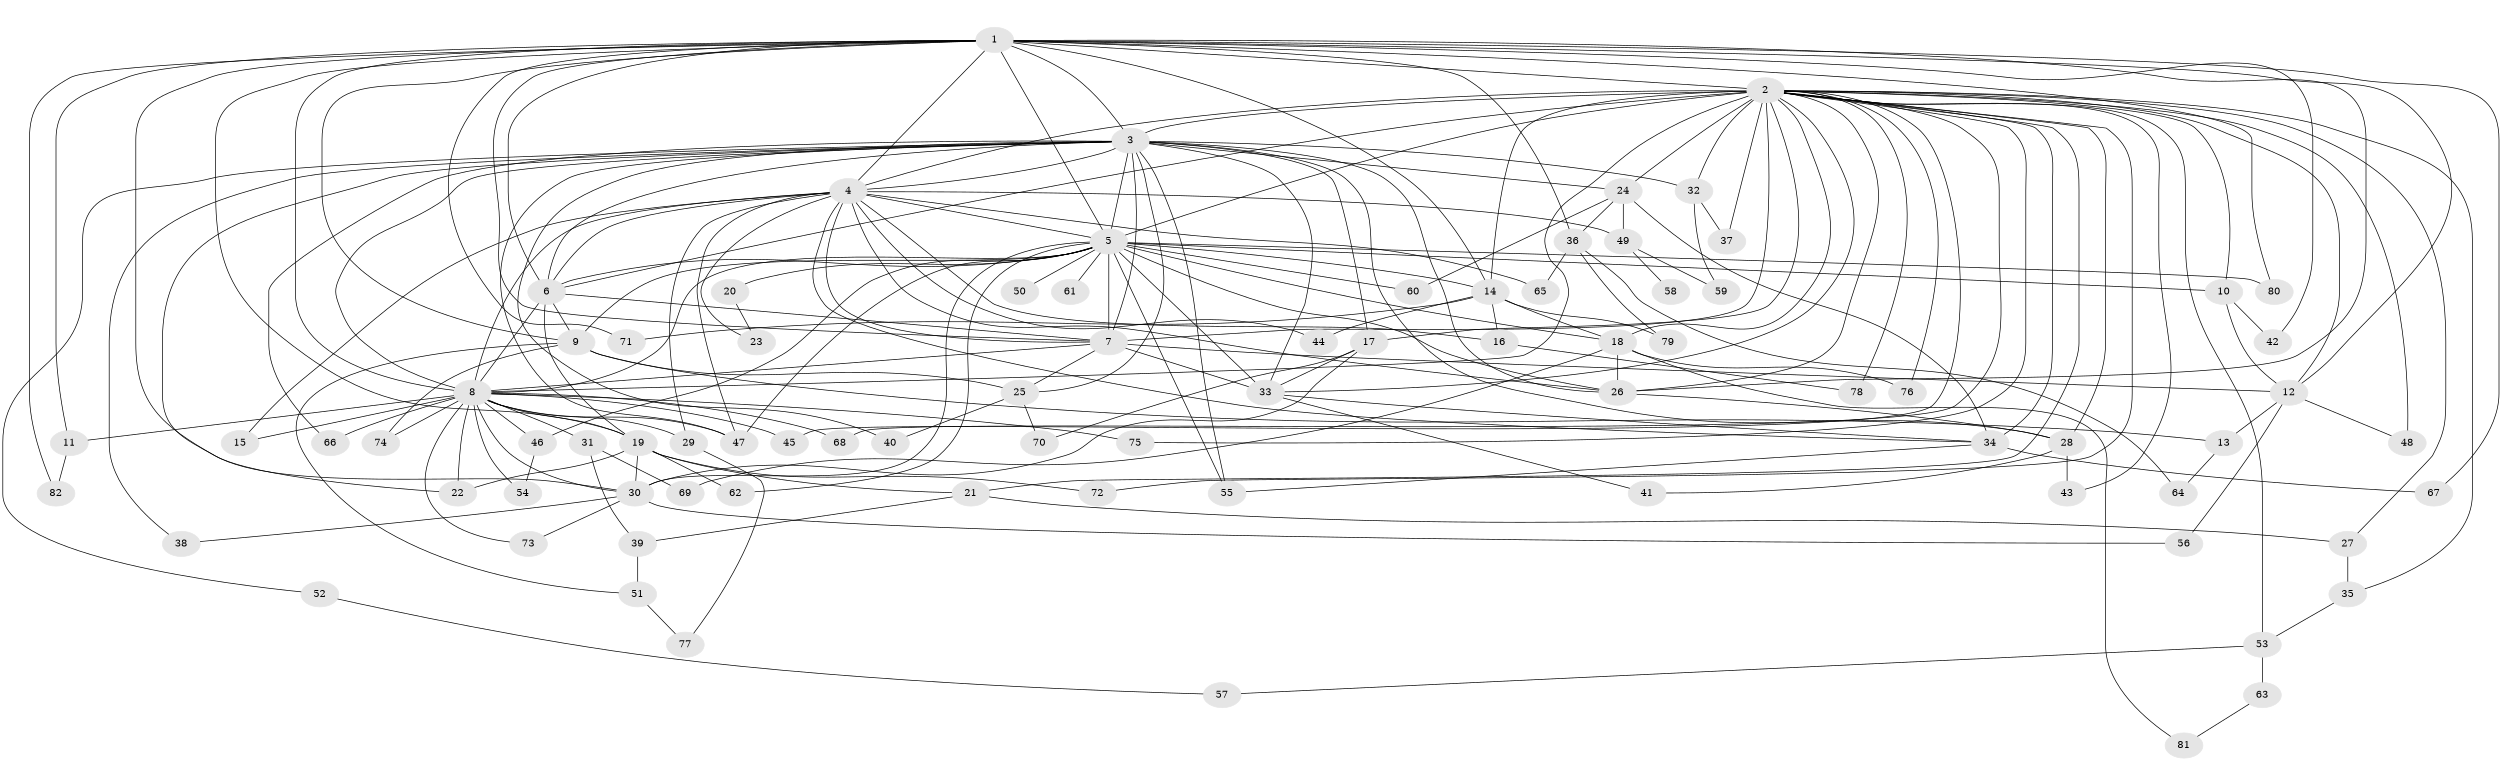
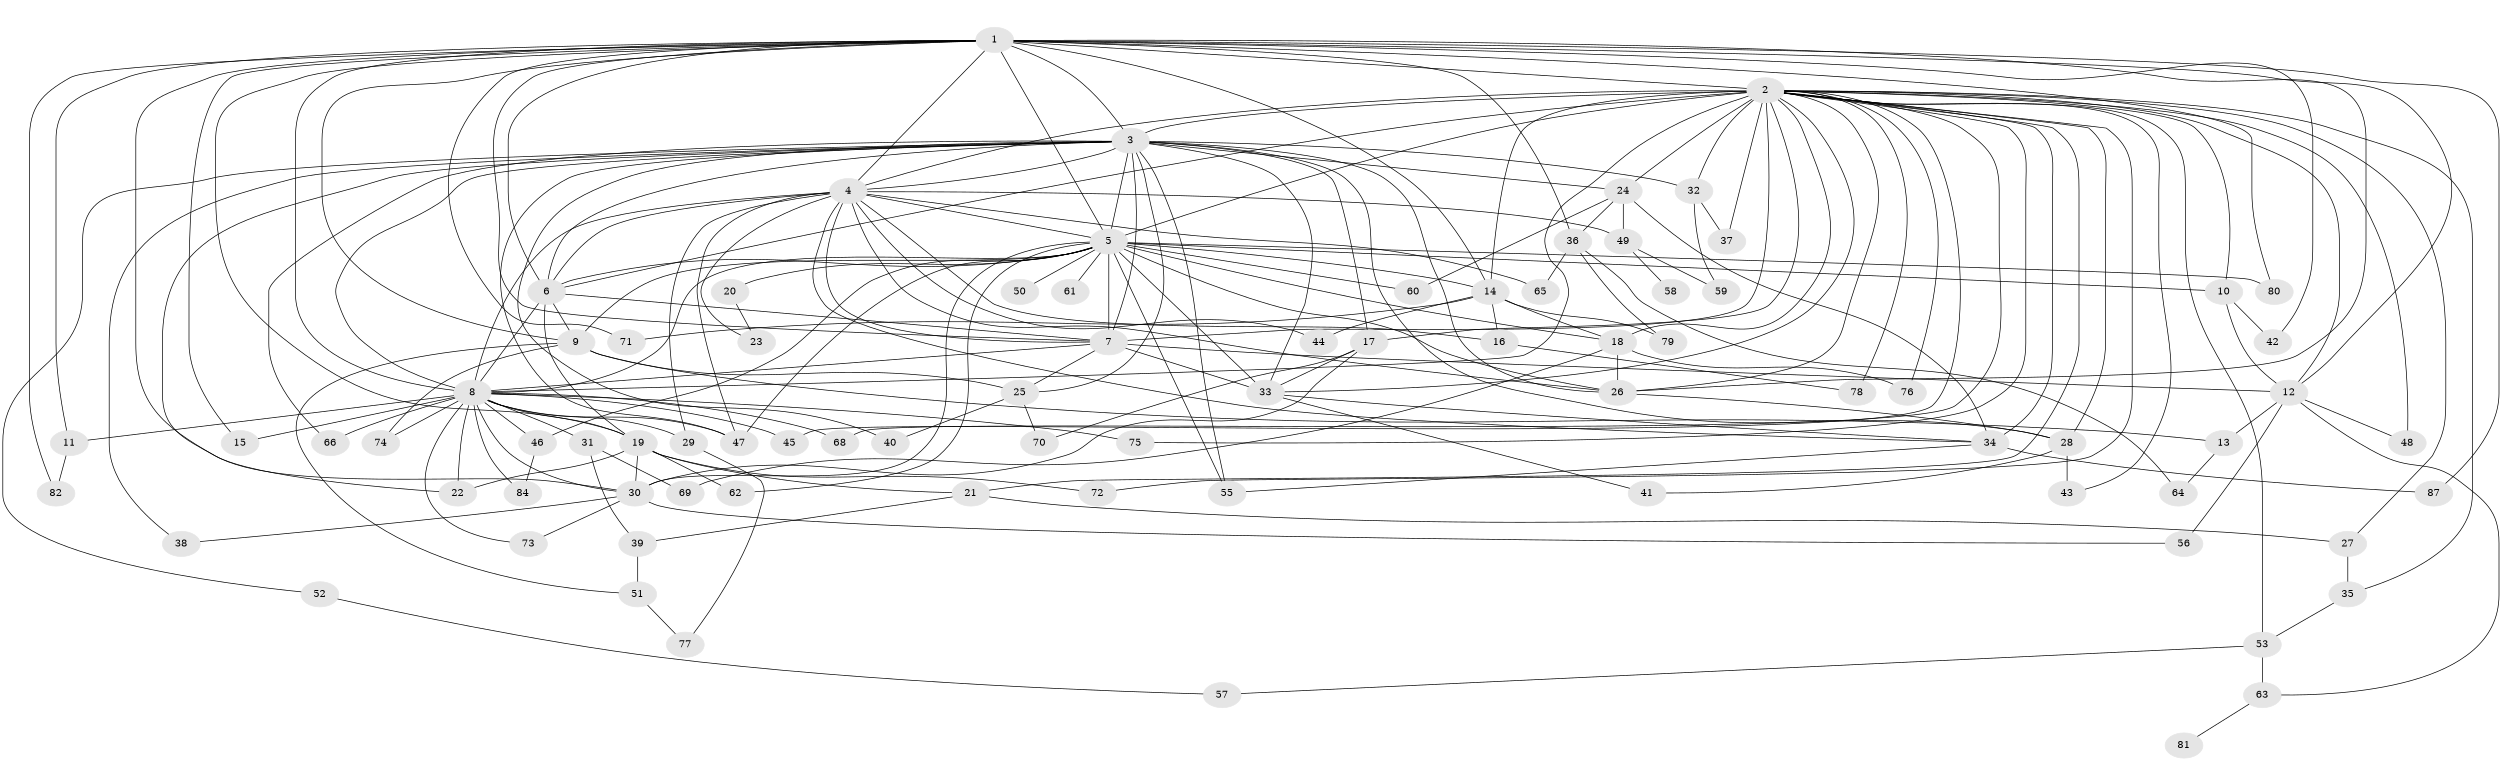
(524, 233) -> (223, 85)
(2008, 408) -> none
(523, 493) -> (523, 493)
(2434, 493) -> (2434, 493)
none -> (2499, 572)
